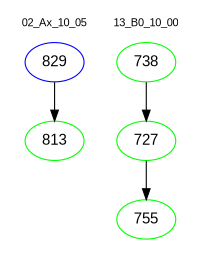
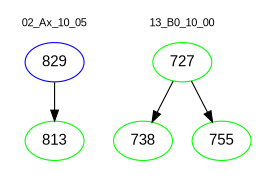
(146, 96) -> (165, 97)
